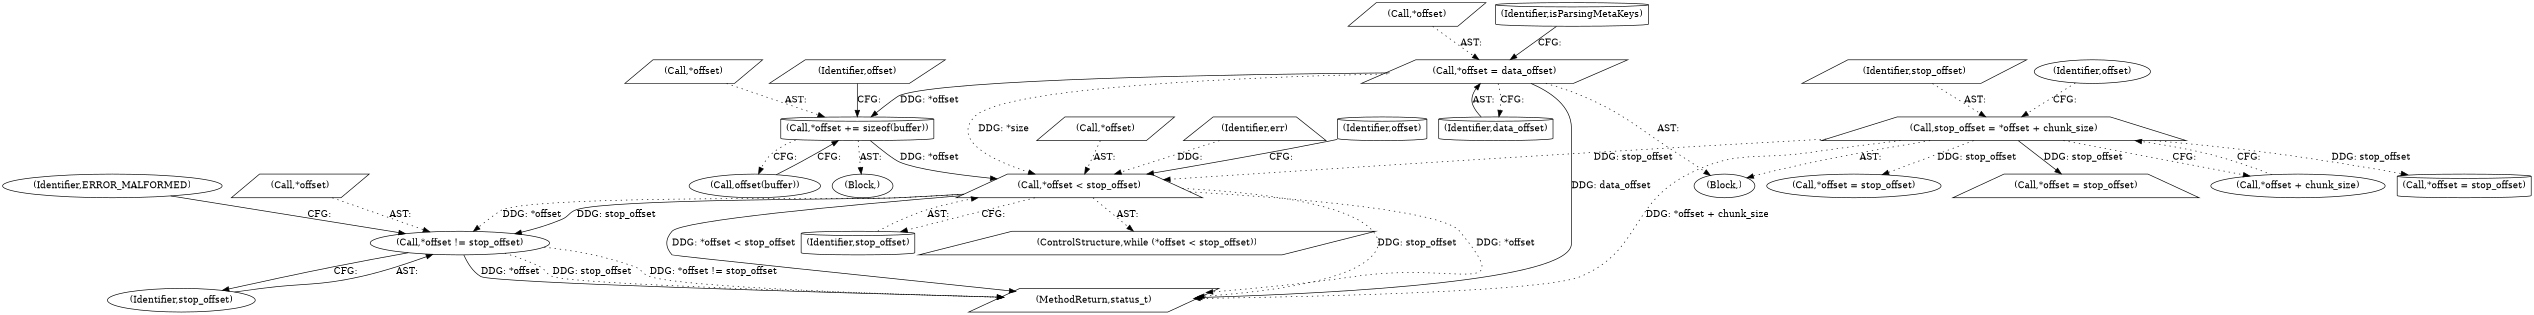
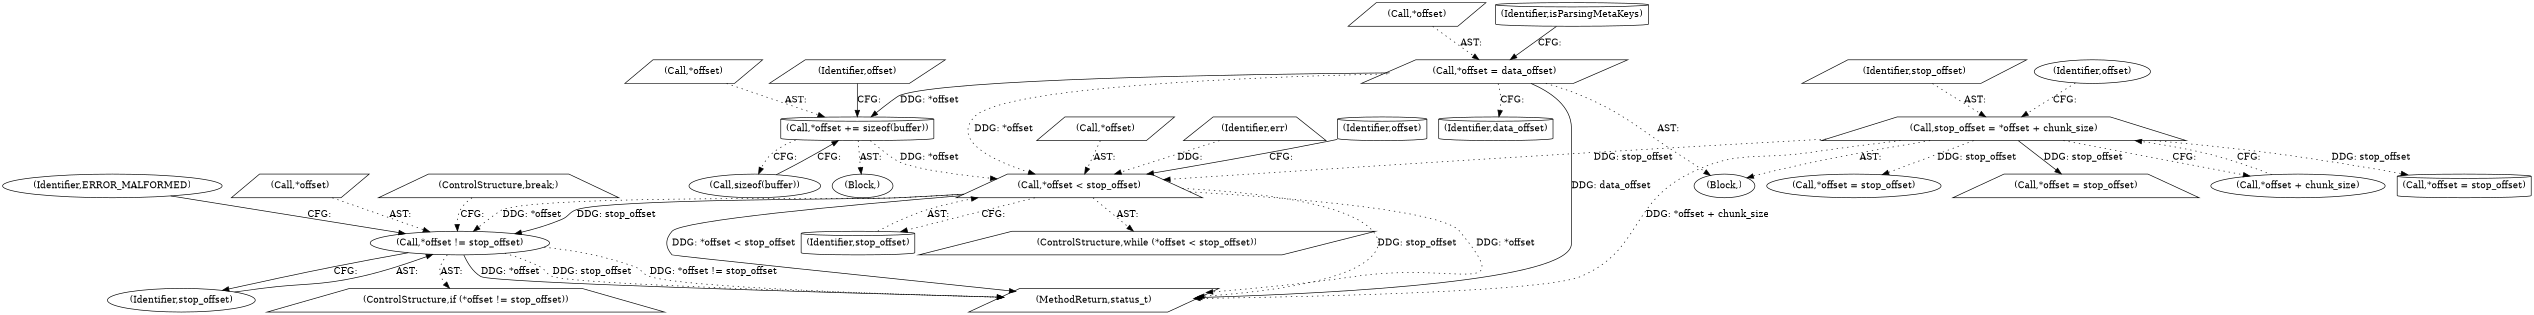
(1472, 104) -> none
(1004, 129) -> (1004, 129)
(927, 169) -> (927, 169)
none -> (499, 186)
(755, 186) -> (755, 186)
none -> (466, 300)
